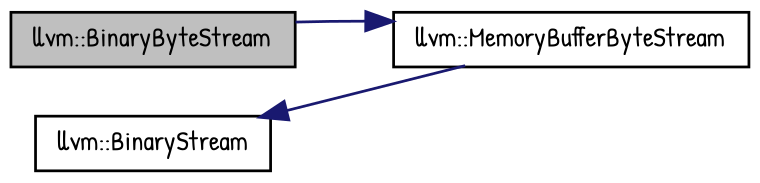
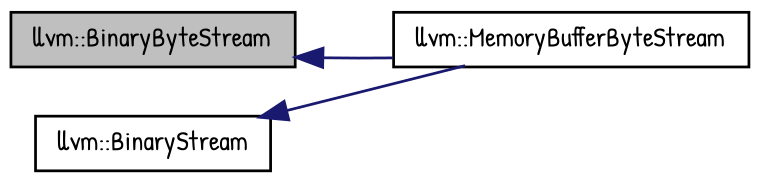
(330, 21) -> (358, 58)
